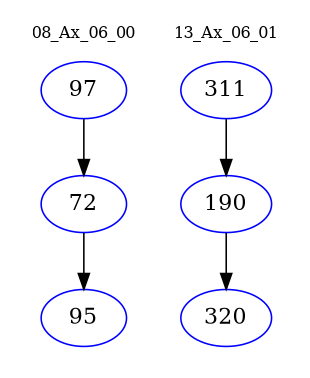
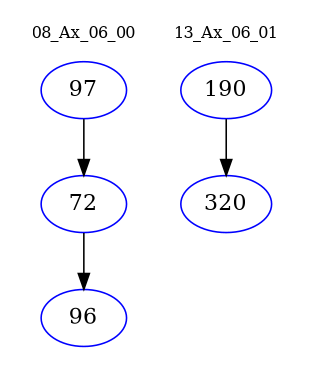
(226, 90) -> none
(84, 318) -> (84, 318)
